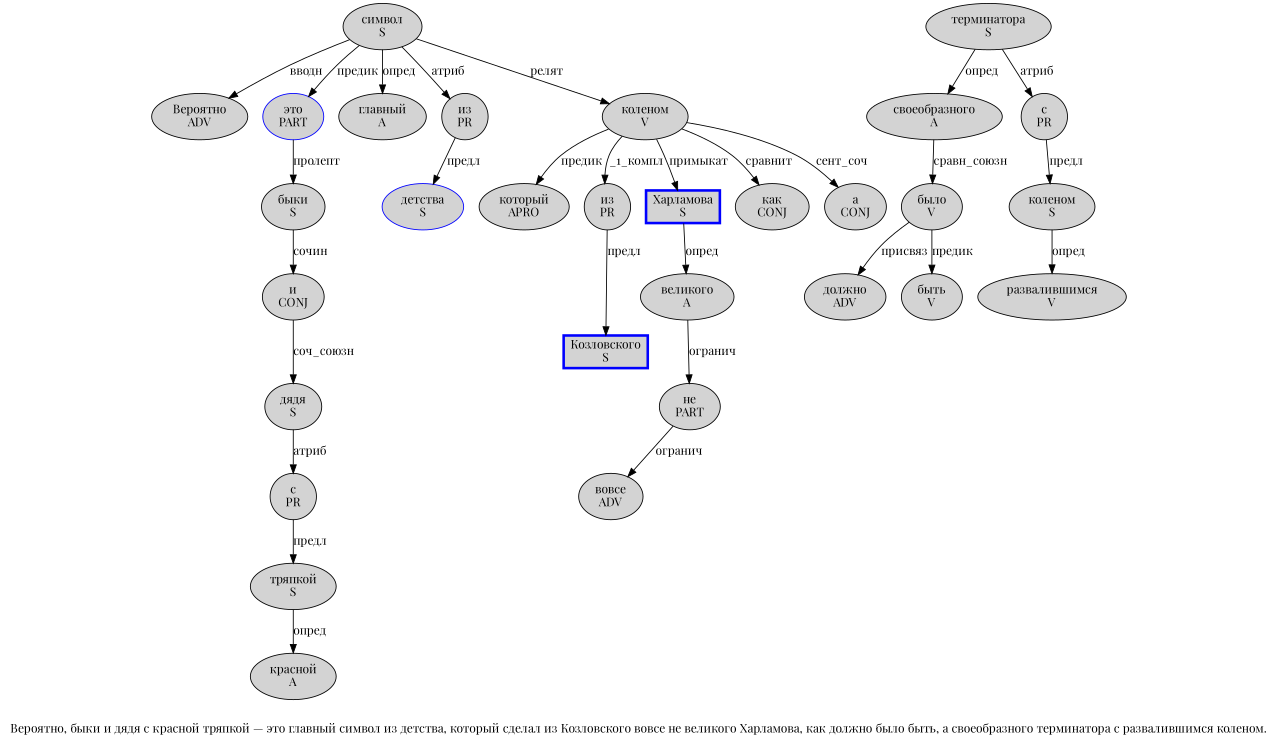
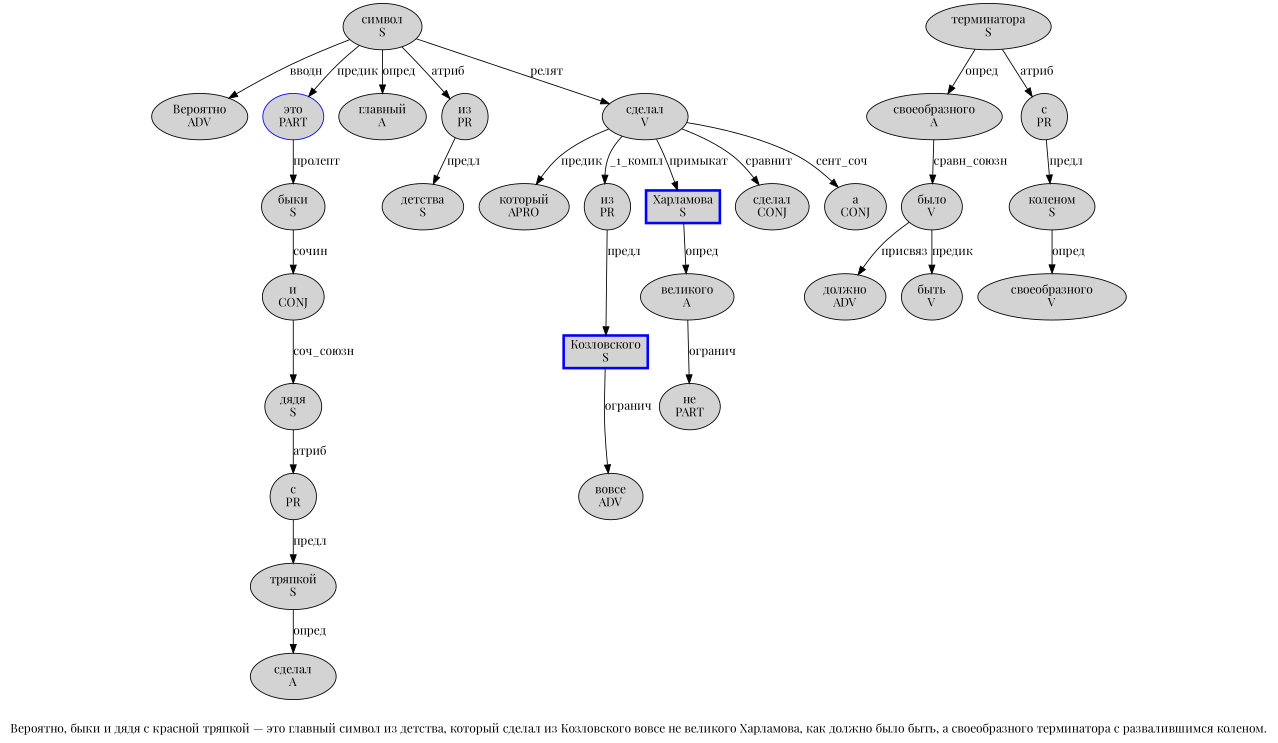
(645, 117) -> (645, 117)
(423, 207) -> (423, 207)
(772, 207) -> (772, 207)
(1052, 297) -> (1052, 297)
(653, 448) -> (604, 417)
(293, 676) -> (293, 676)
